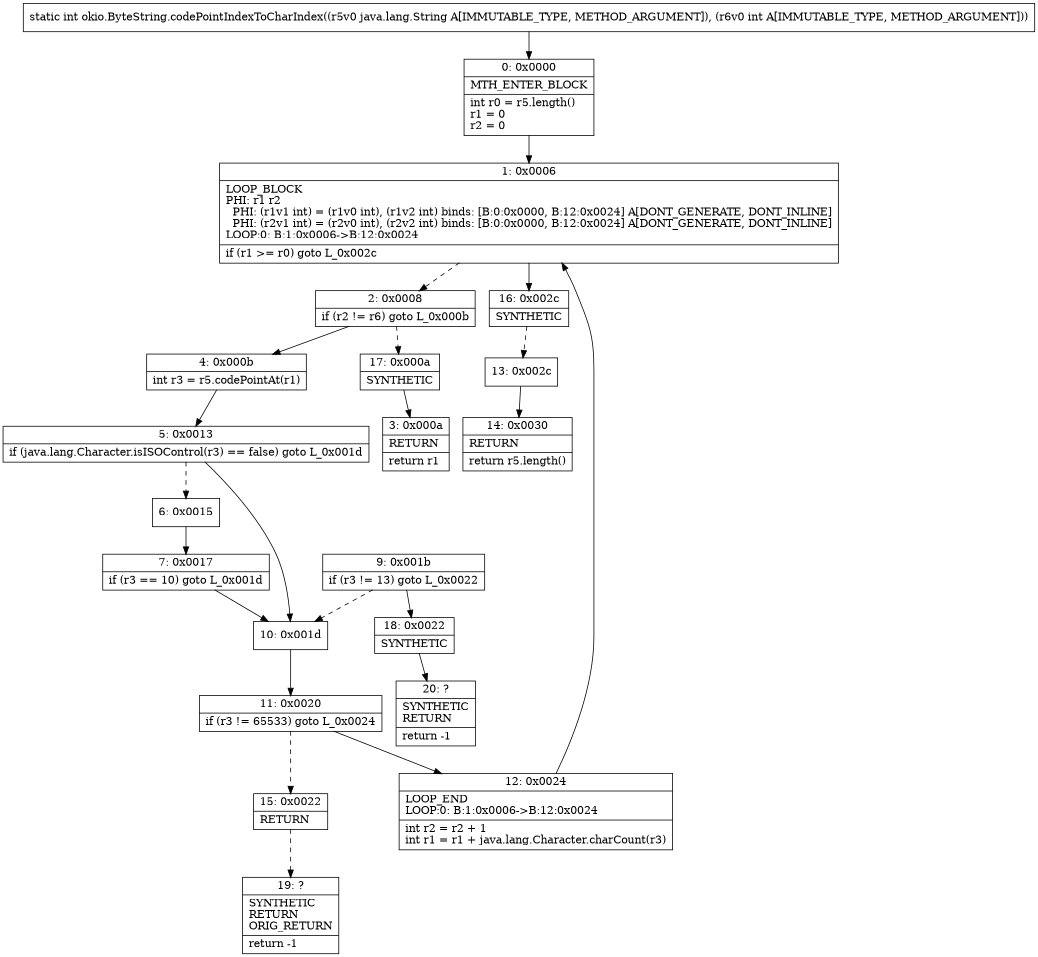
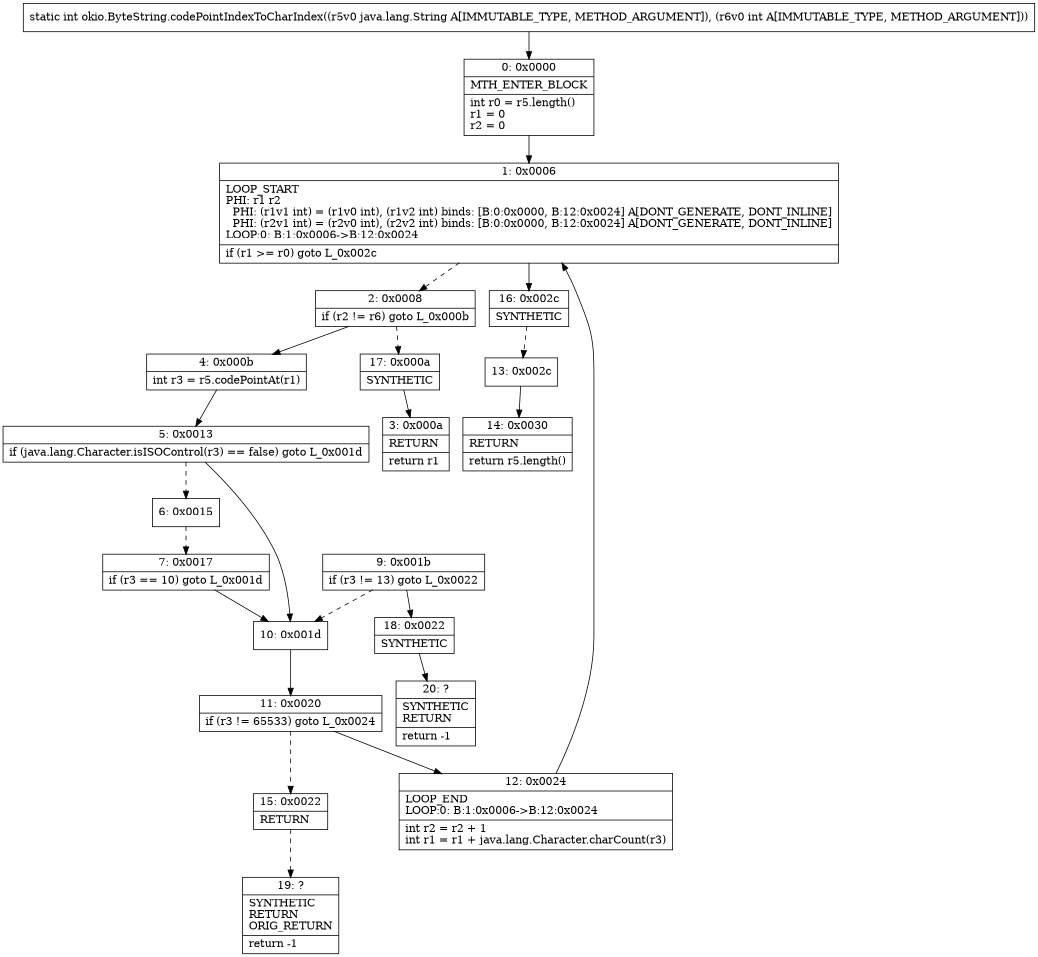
(264, 189) -> (262, 189)
(186, 537) -> (186, 537)
